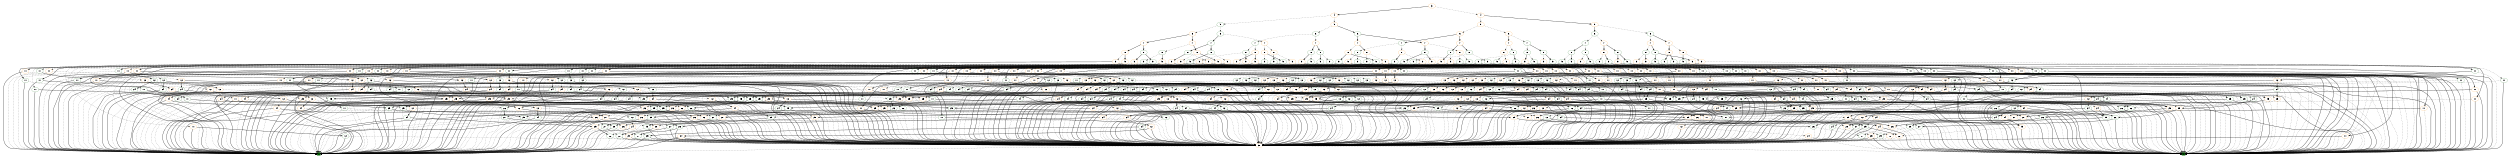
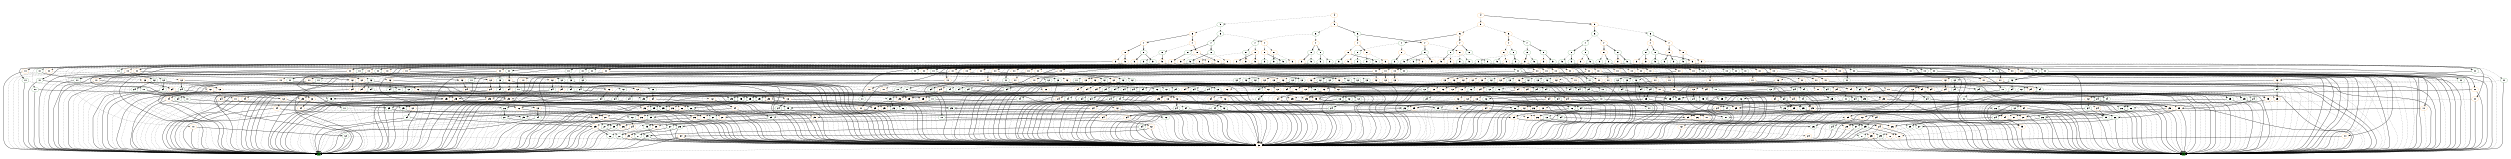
(1432, 6) -> none
